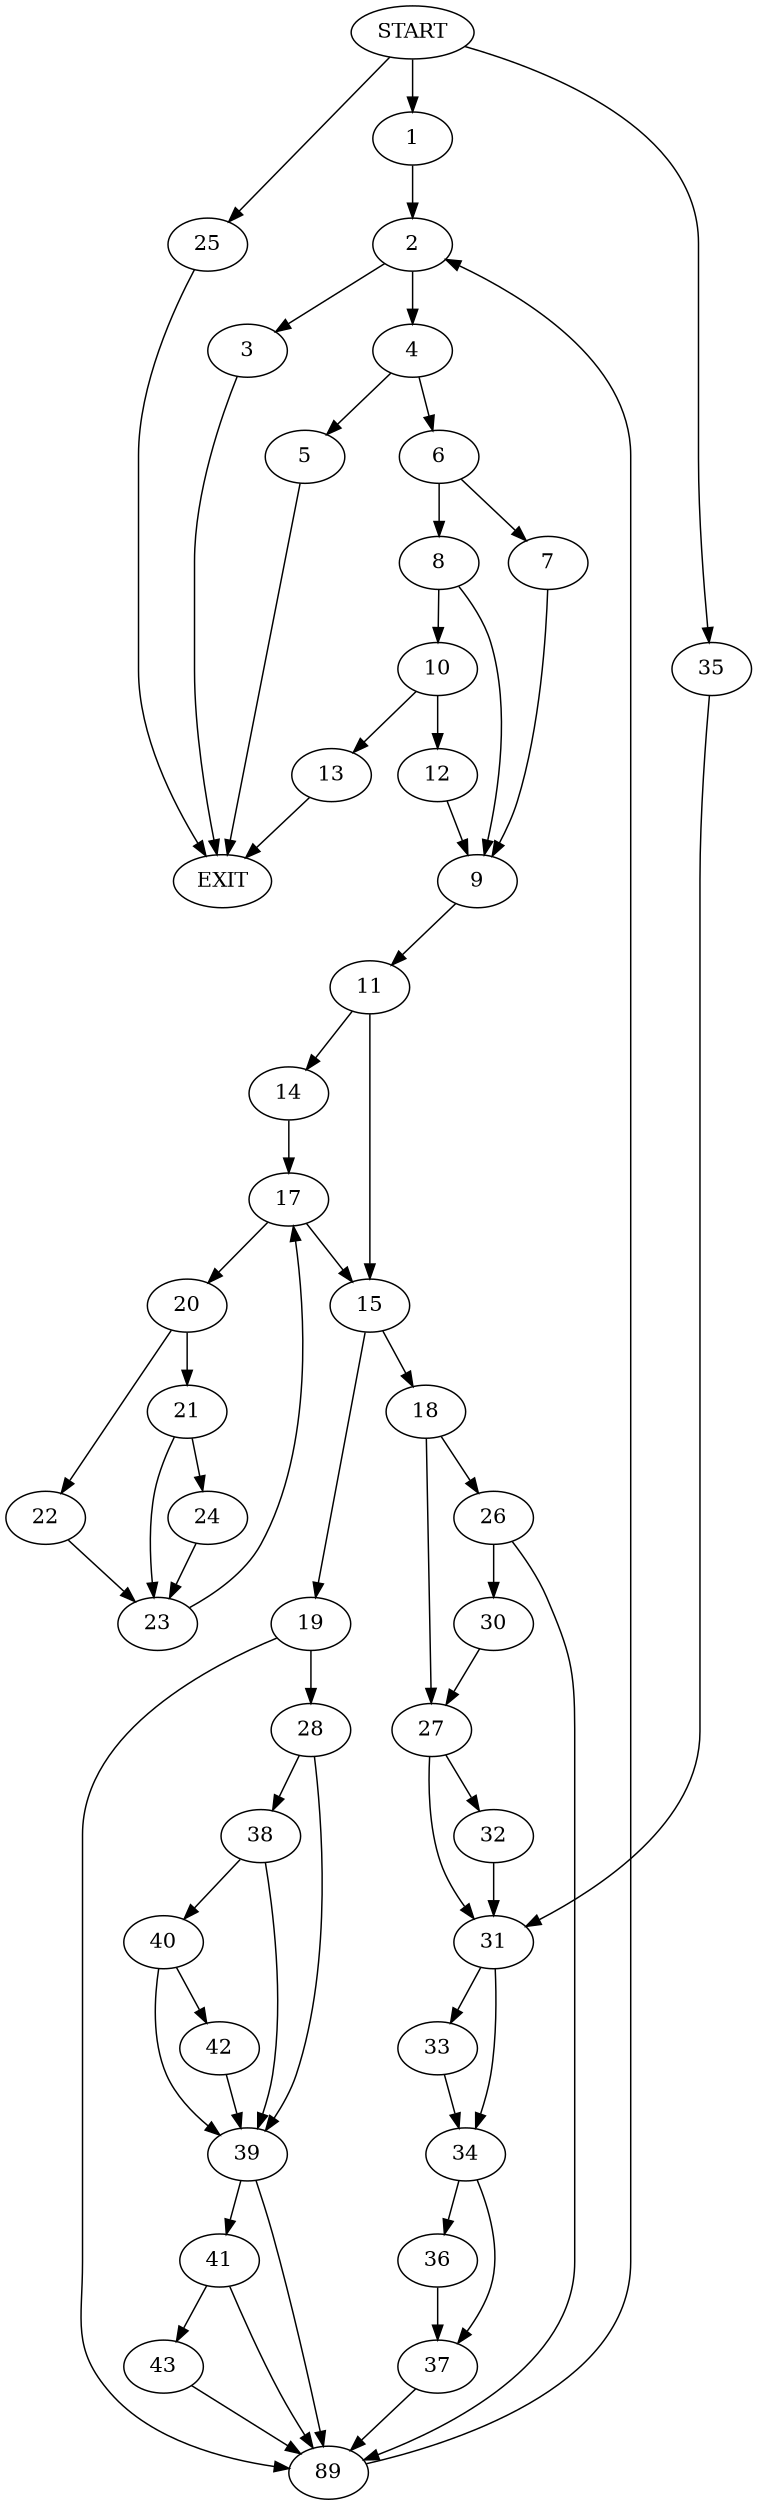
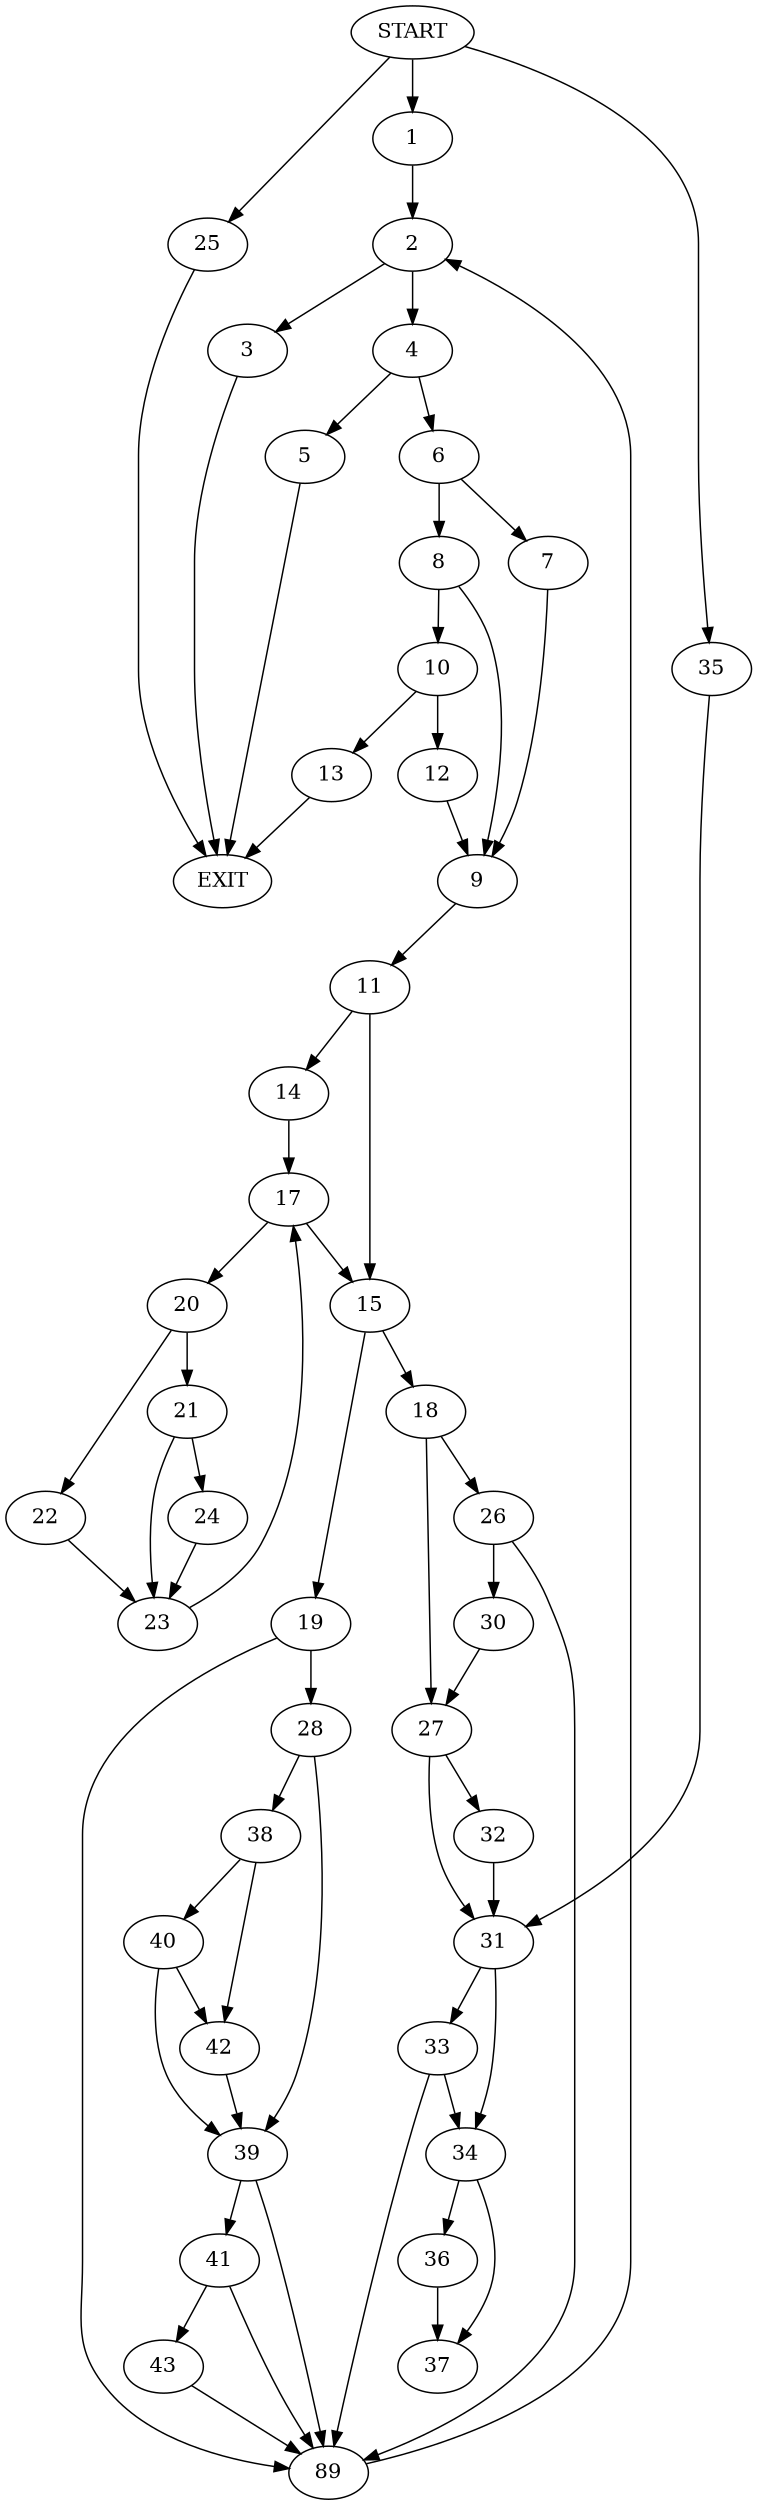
(278, 1989) -> (242, 1935)
(389, 2415) -> (379, 2252)
